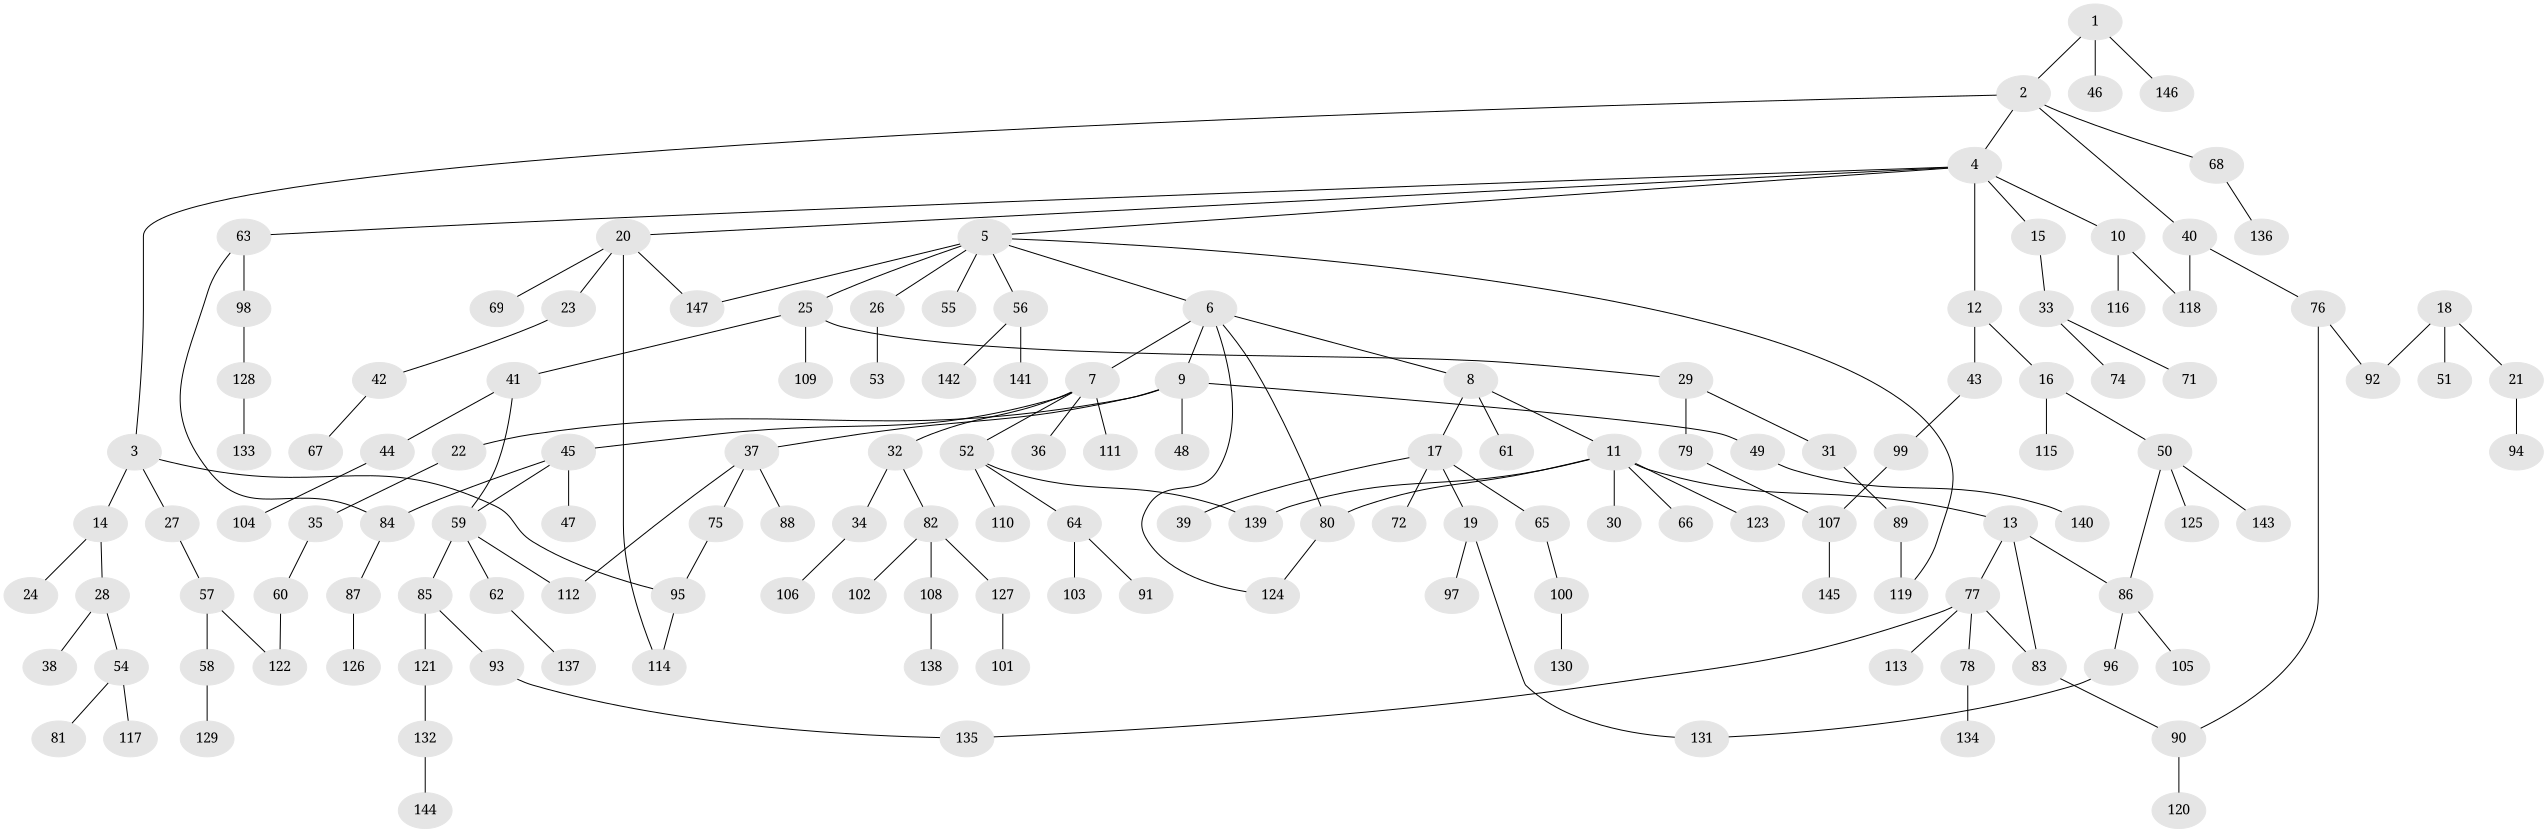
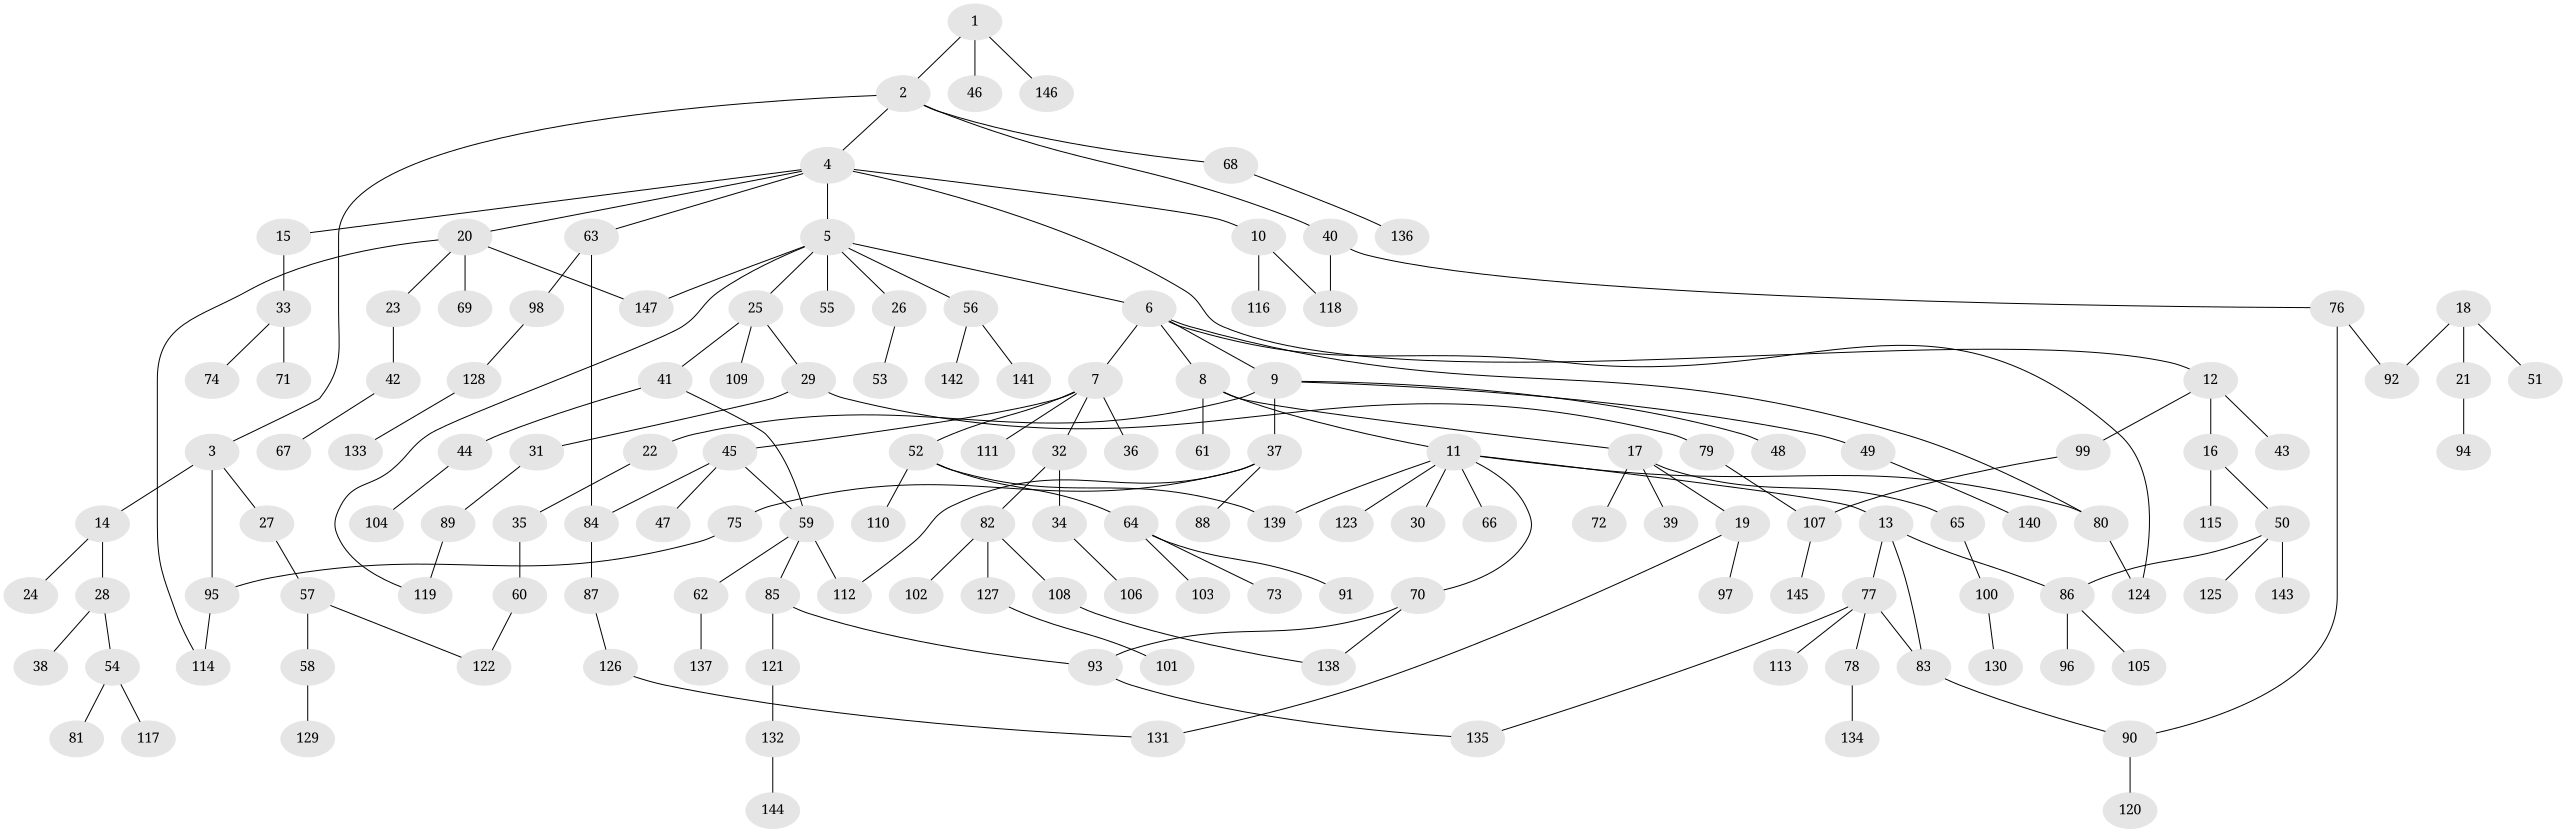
(1938, 416) -> (2147, 416)
none -> (1275, 596)
none -> (1418, 596)
(1912, 719) -> (881, 718)
